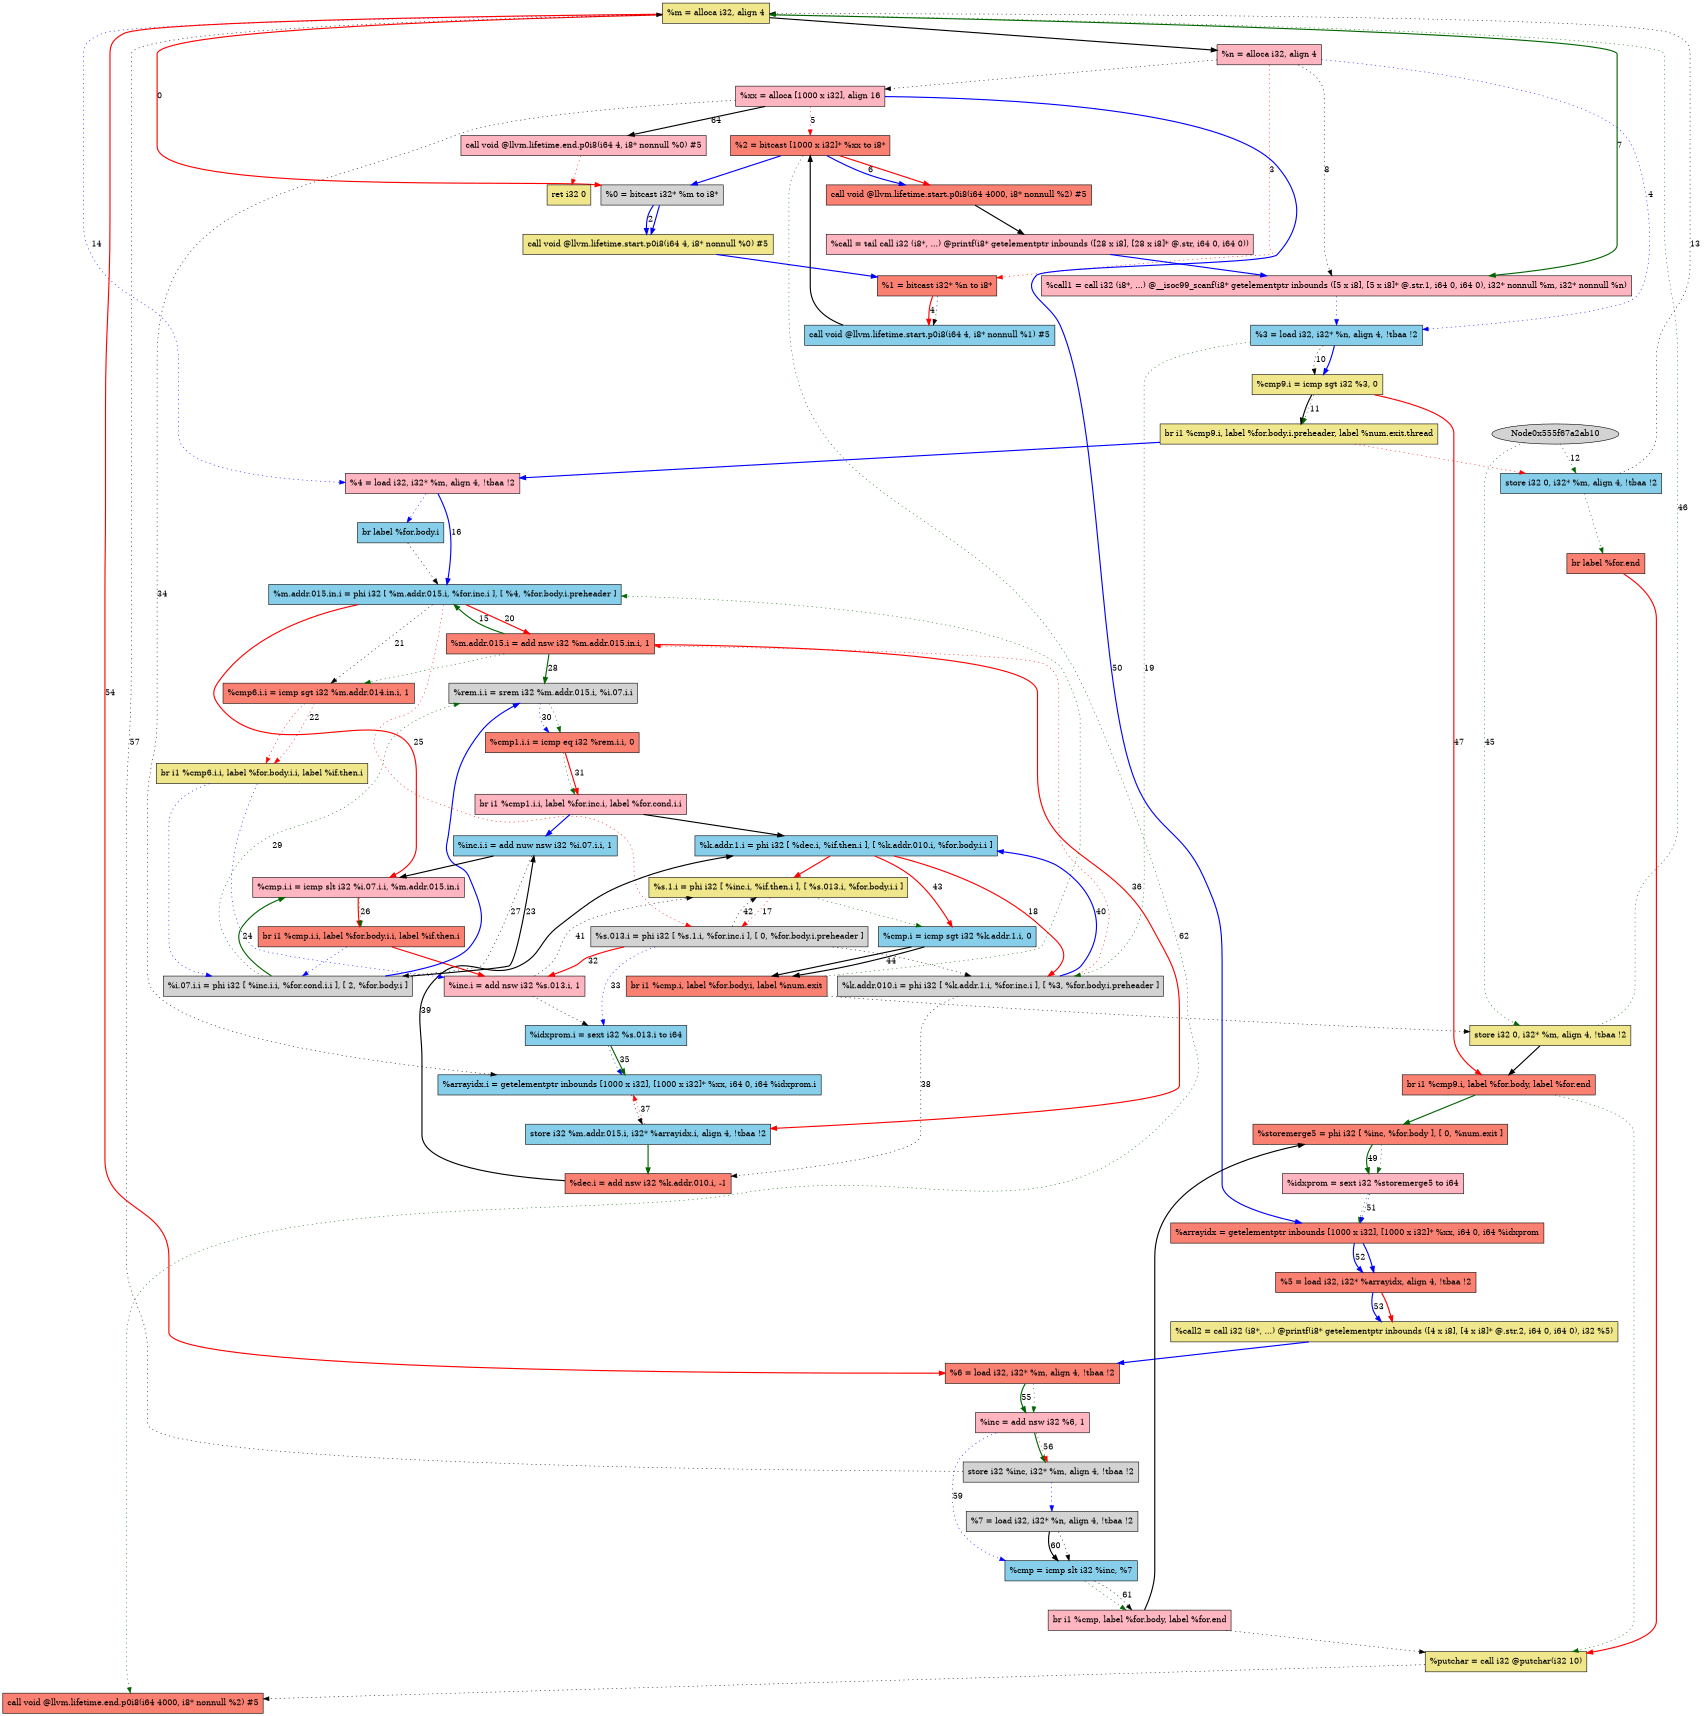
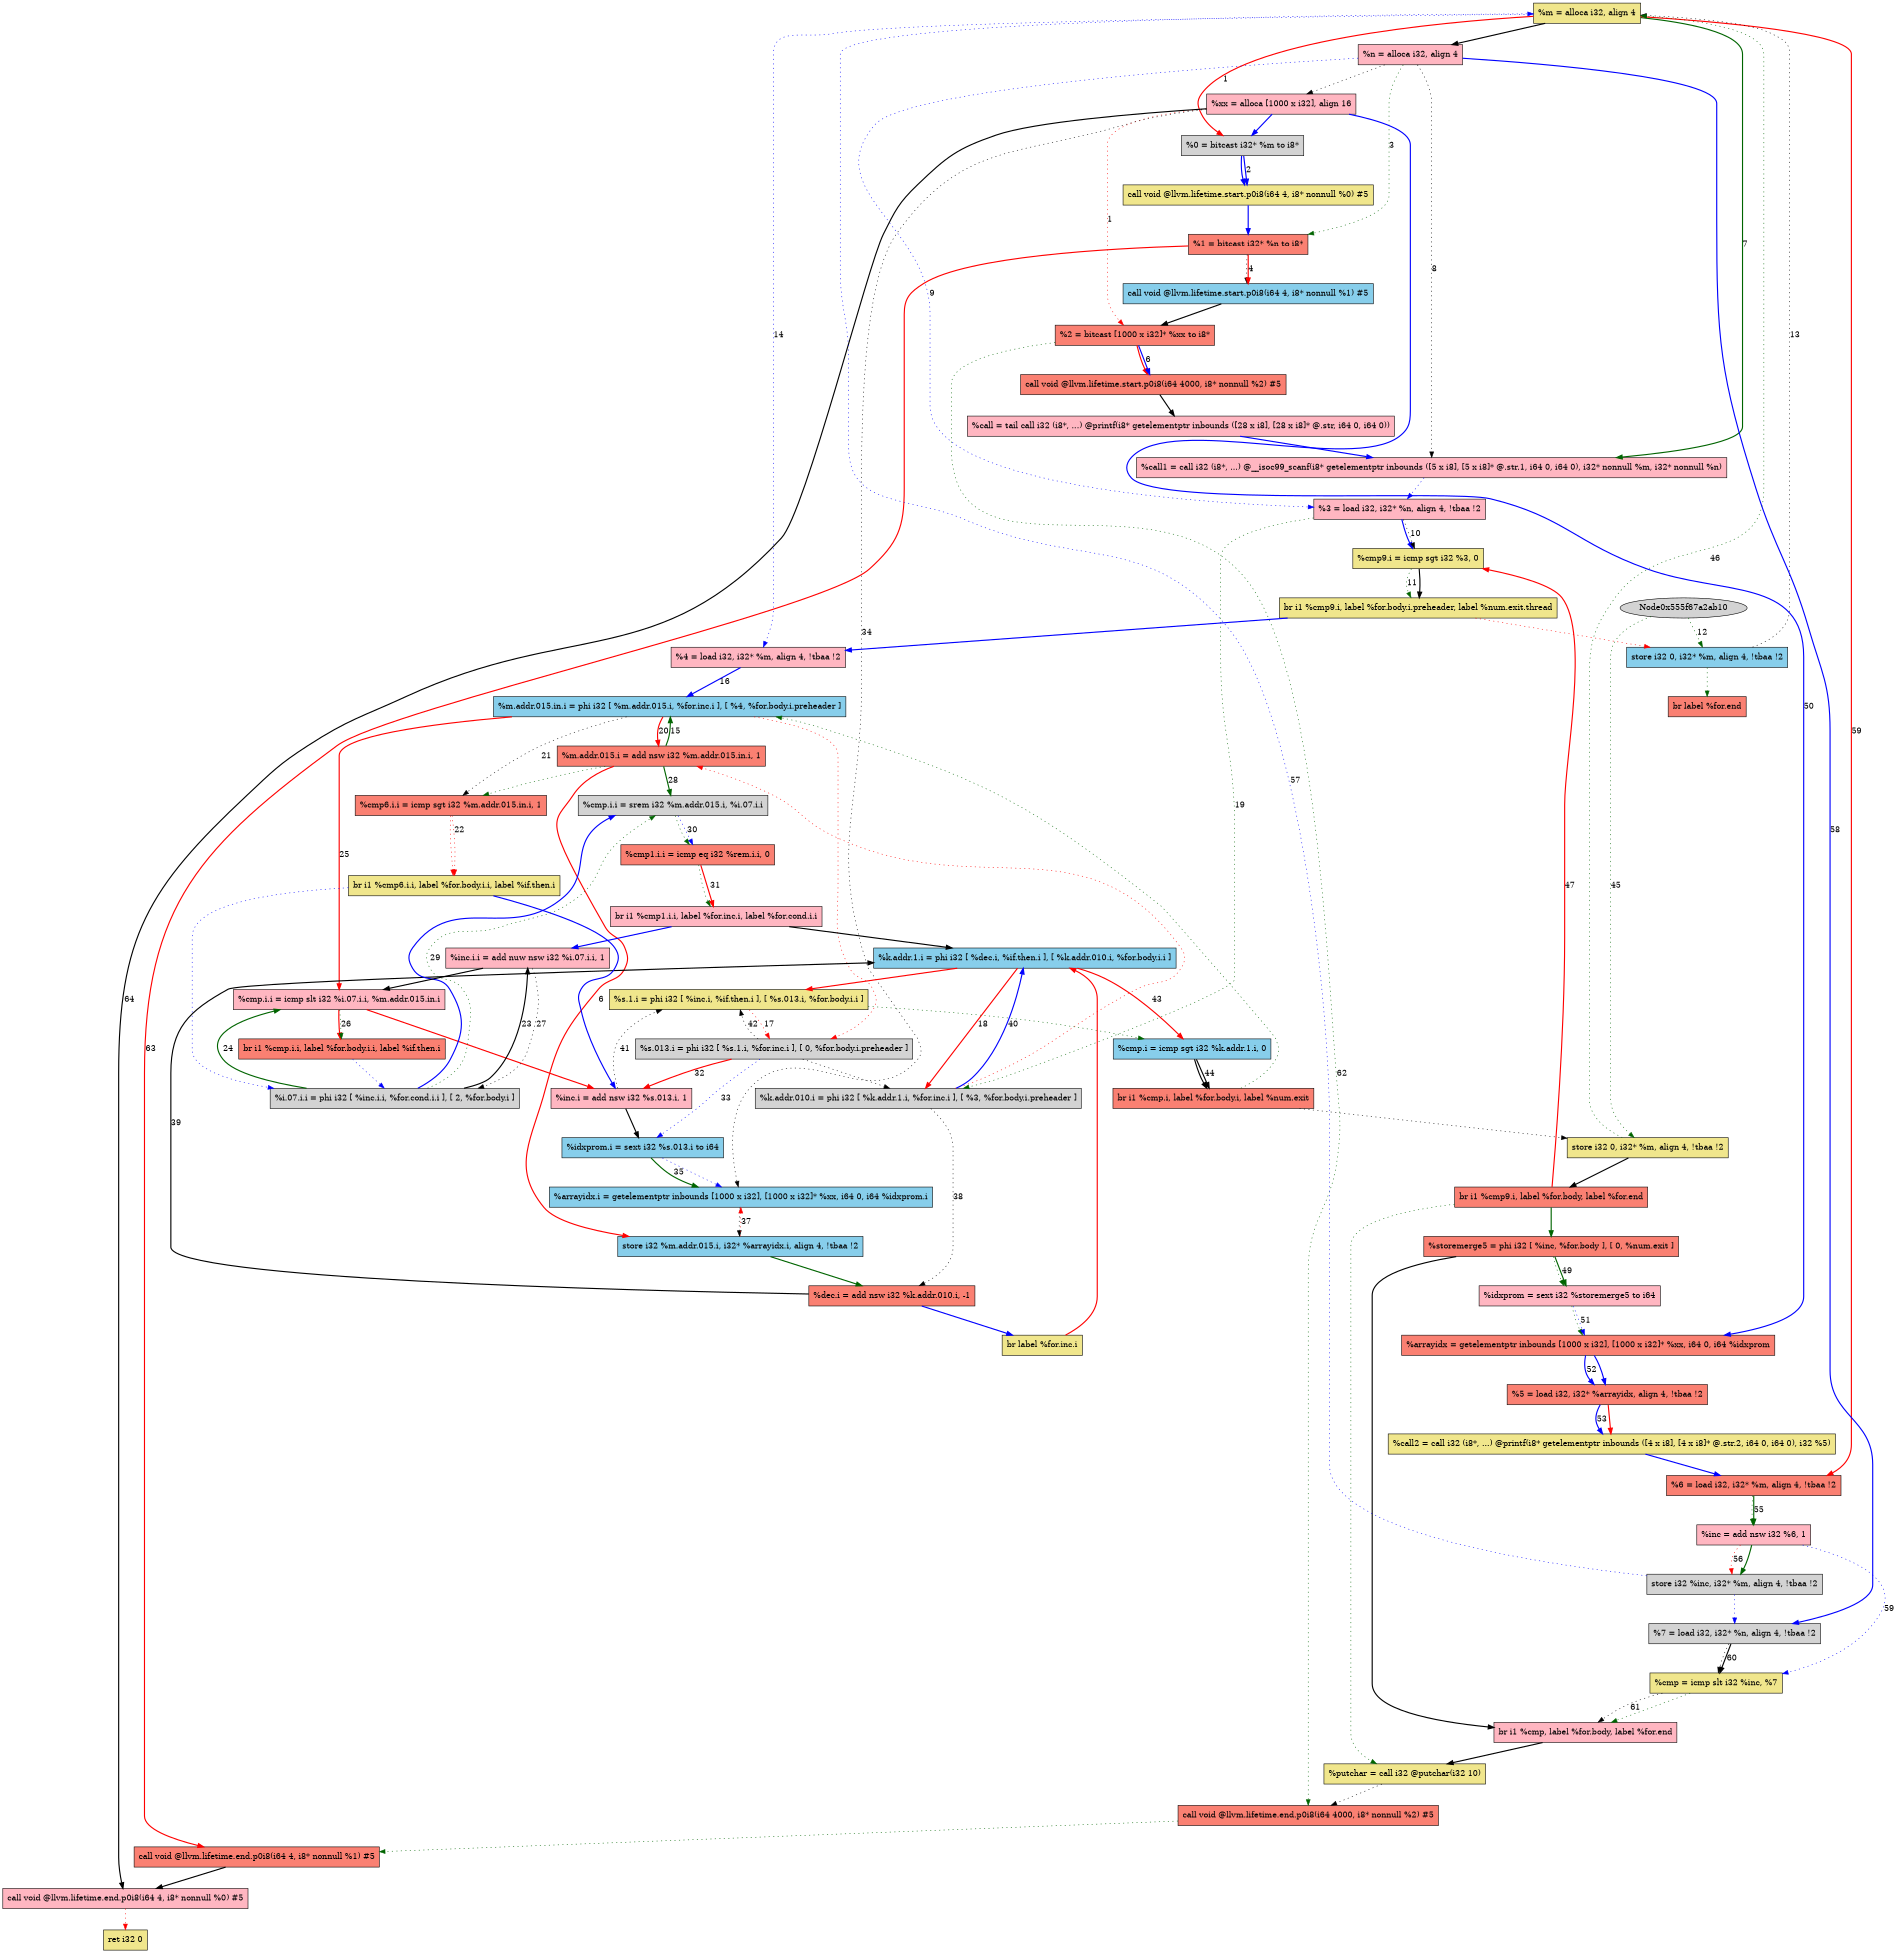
(160, 96) -> (1226, 79)
(813, 121) -> (1110, 220)
(739, 169) -> (1264, 123)
(1651, 195) -> (932, 294)
(1232, 257) -> (1389, 173)
(1337, 335) -> (1400, 509)
(401, 533) -> none
(110, 693) -> (1857, 731)
(319, 693) -> (451, 805)
(543, 693) -> (673, 805)
(1454, 711) -> (1565, 851)
none -> (1830, 754)
(535, 846) -> (528, 958)
(126, 886) -> (1090, 553)
(1137, 887) -> (601, 1000)
(260, 950) -> (617, 962)
(435, 961) -> (477, 1048)
(558, 1010) -> (631, 1121)
(1656, 1128) -> none
(1155, 1336) -> (1372, 1506)
none -> (1042, 1345)
(1071, 1571) -> (1716, 1683)
(1323, 1641) -> (1498, 1753)
none -> (257, 1857)
